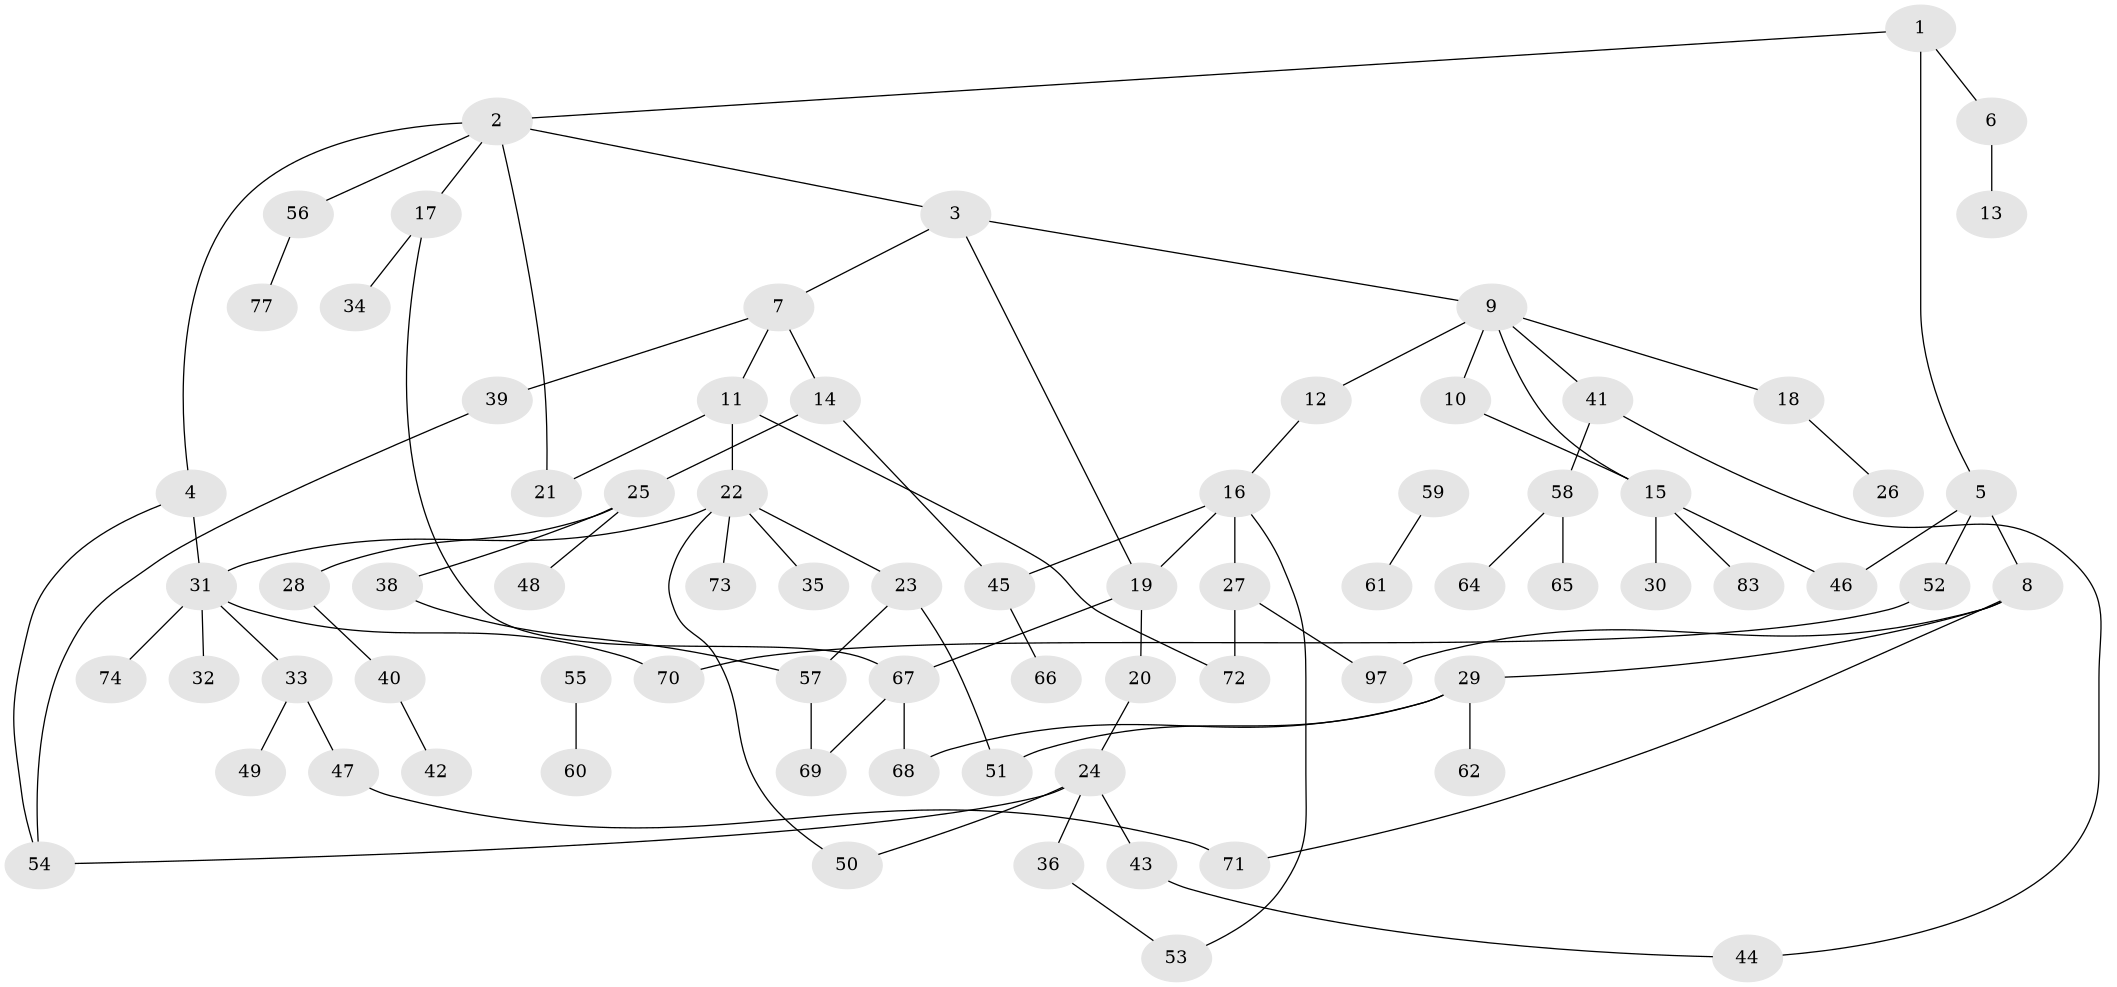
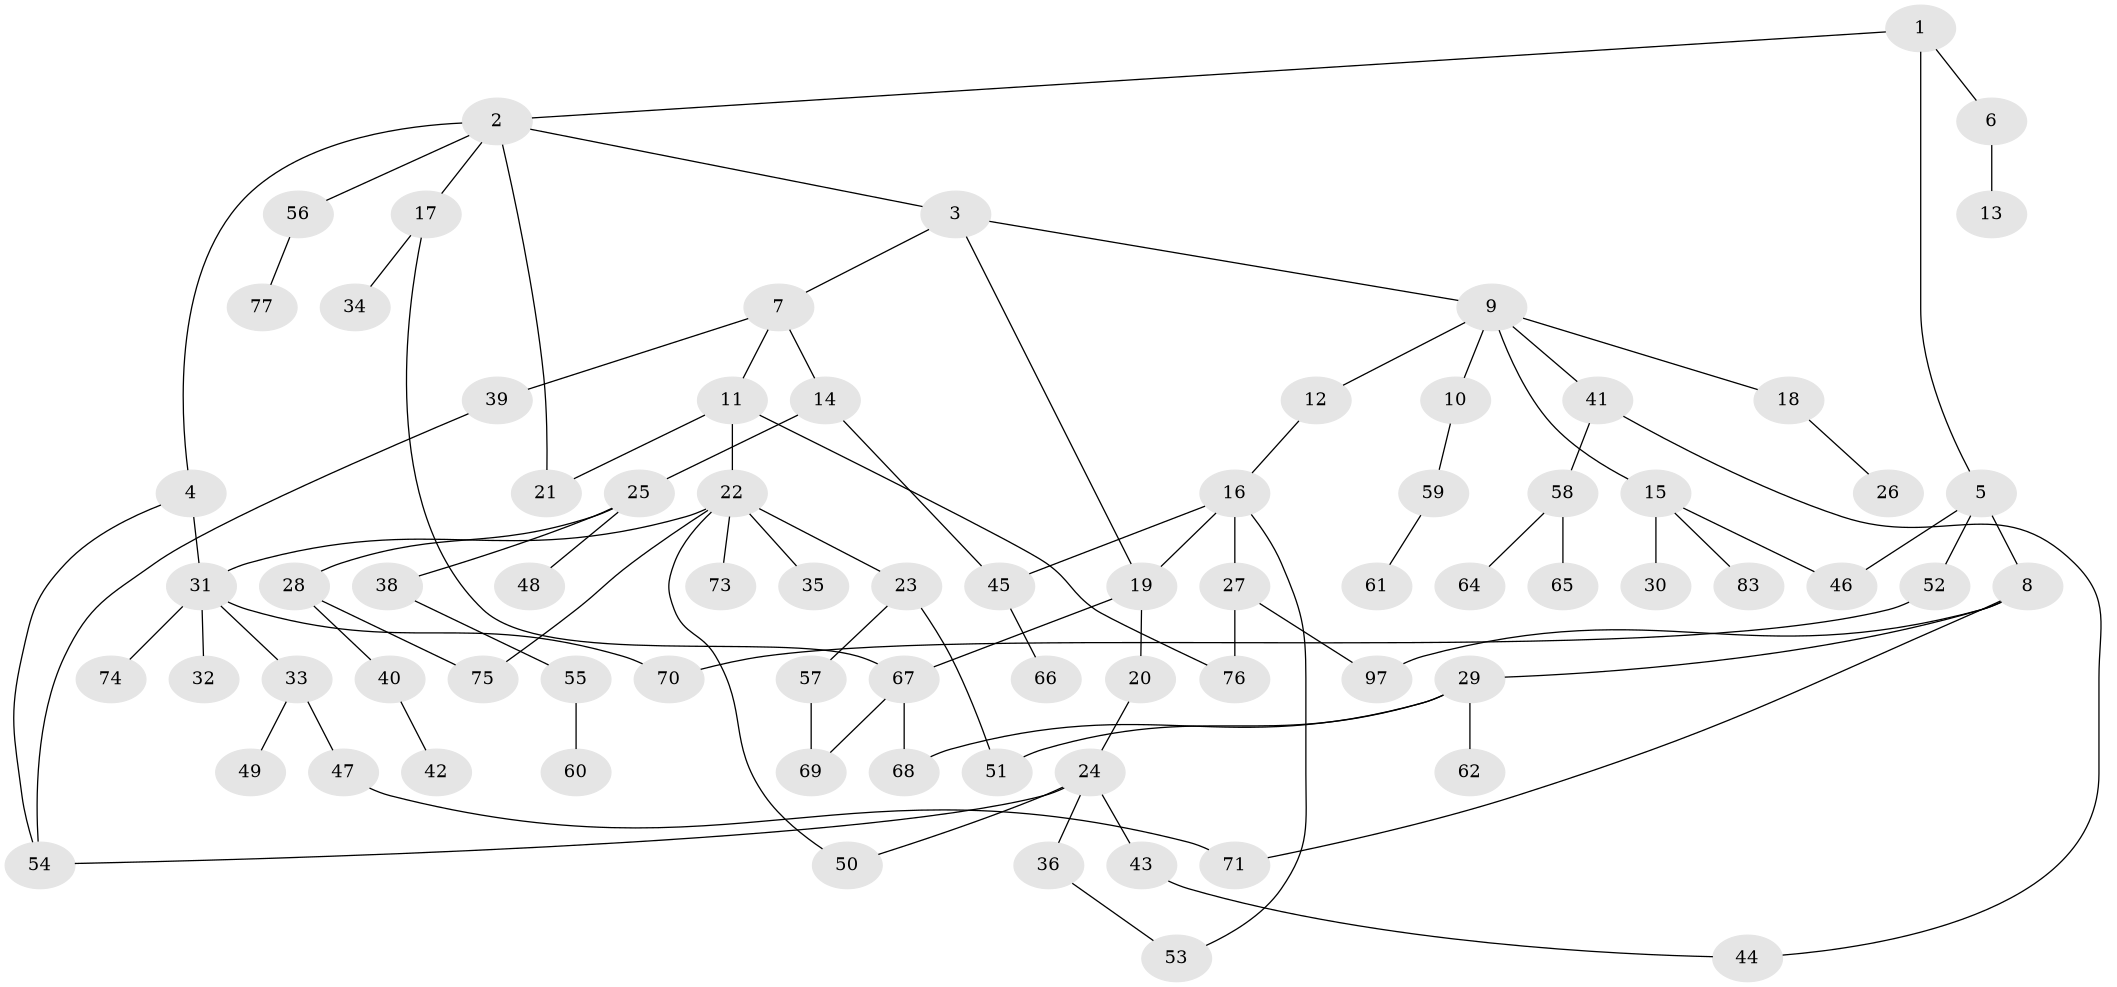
(1556, 446) -> (1445, 447)
(596, 639) -> (465, 625)
none -> (483, 679)
(1235, 679) -> (1235, 679)
